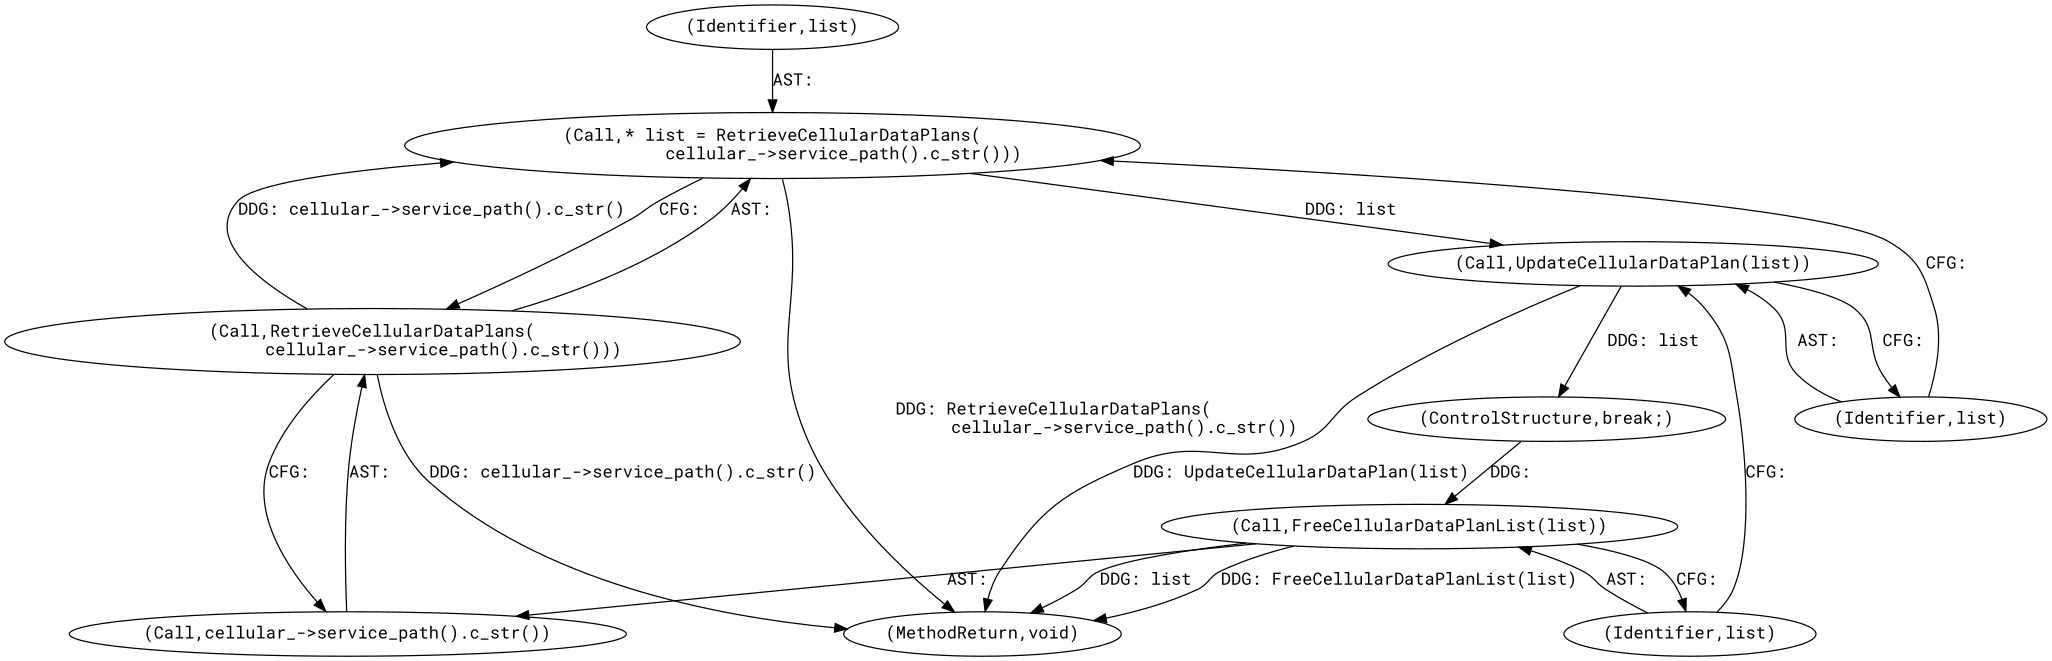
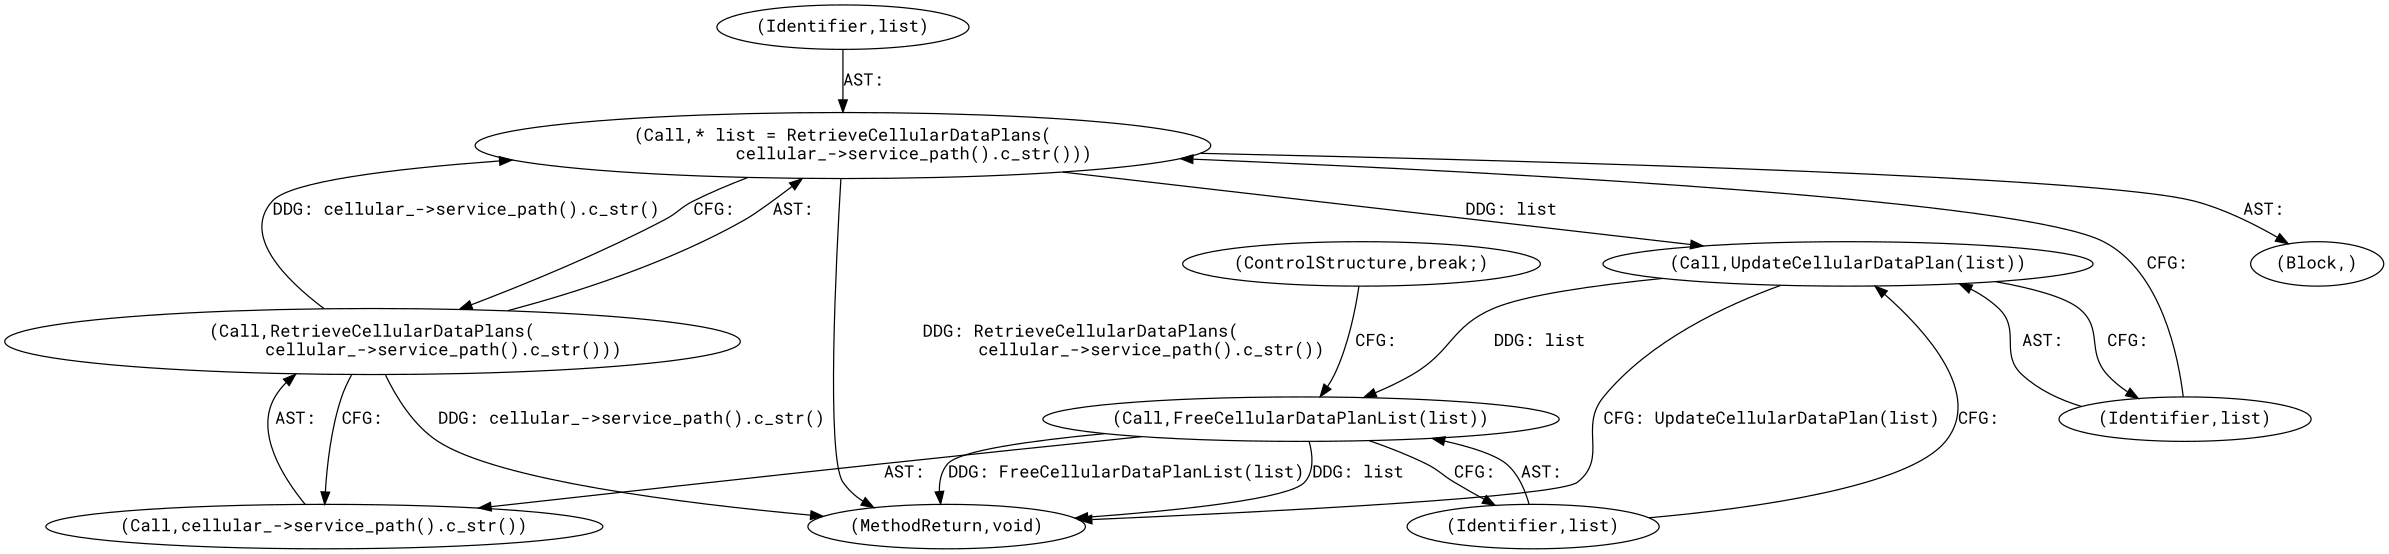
none -> (2317, 264)
(1593, 336) -> (1505, 304)
(1302, 473) -> (1772, 419)
(1516, 473) -> (1381, 342)
